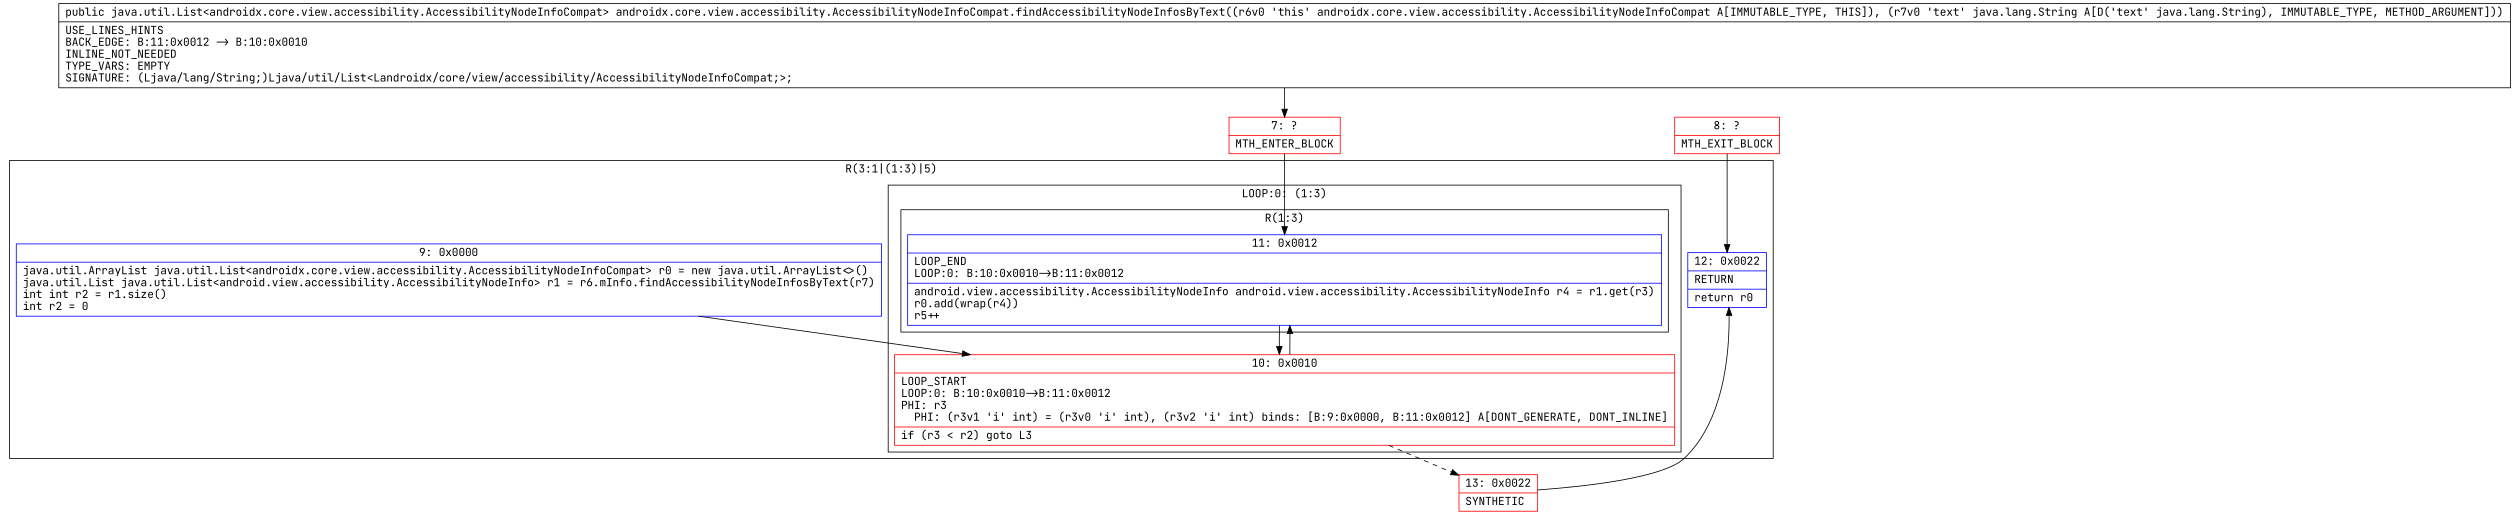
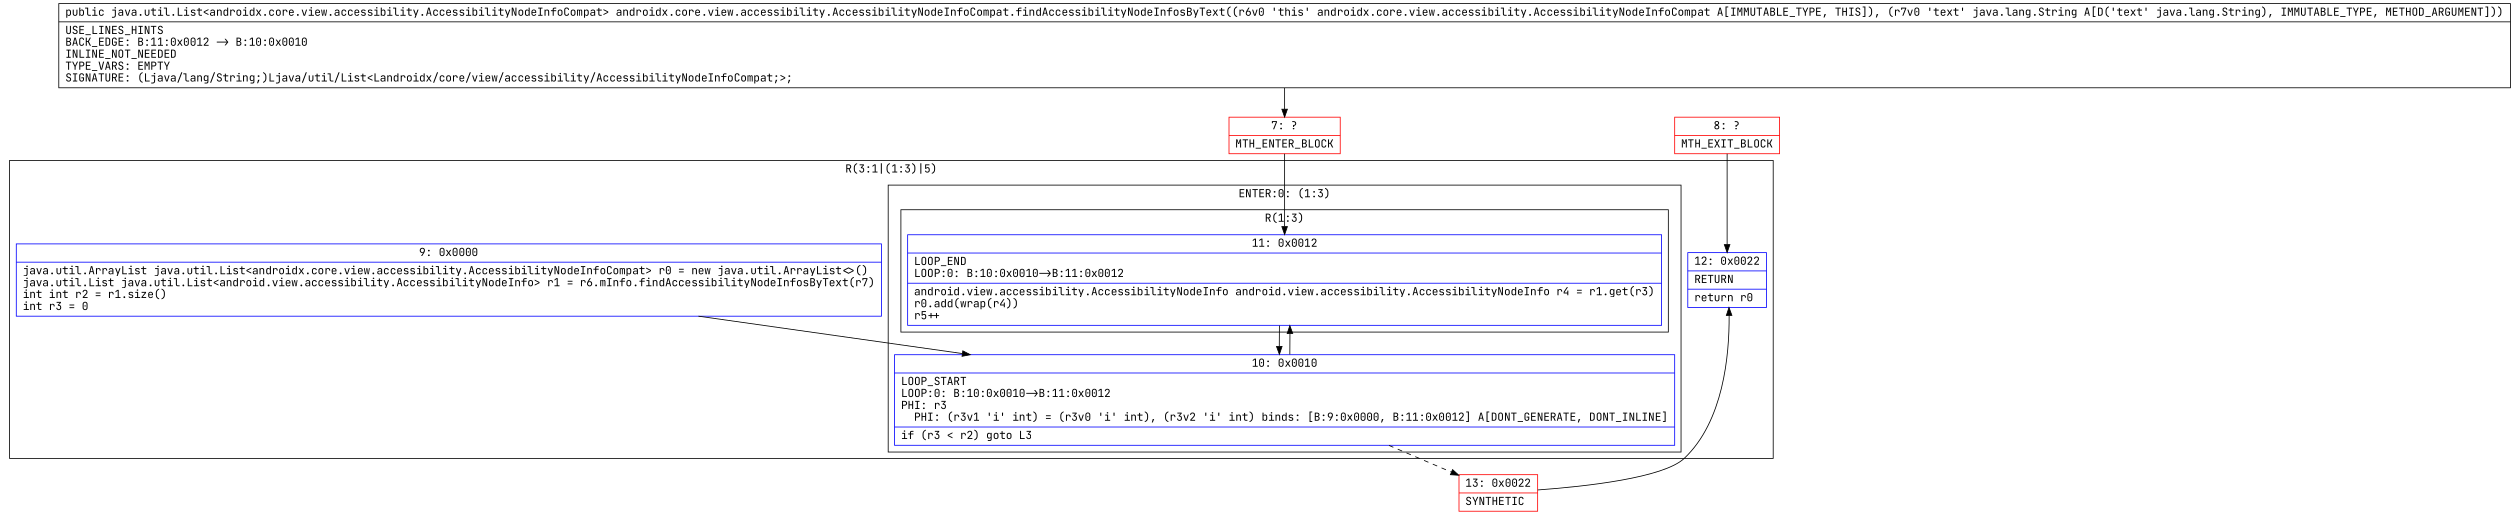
(1285, 194) -> (1285, 194)
(56, 307) -> (56, 307)
(1285, 400) -> (1285, 400)
